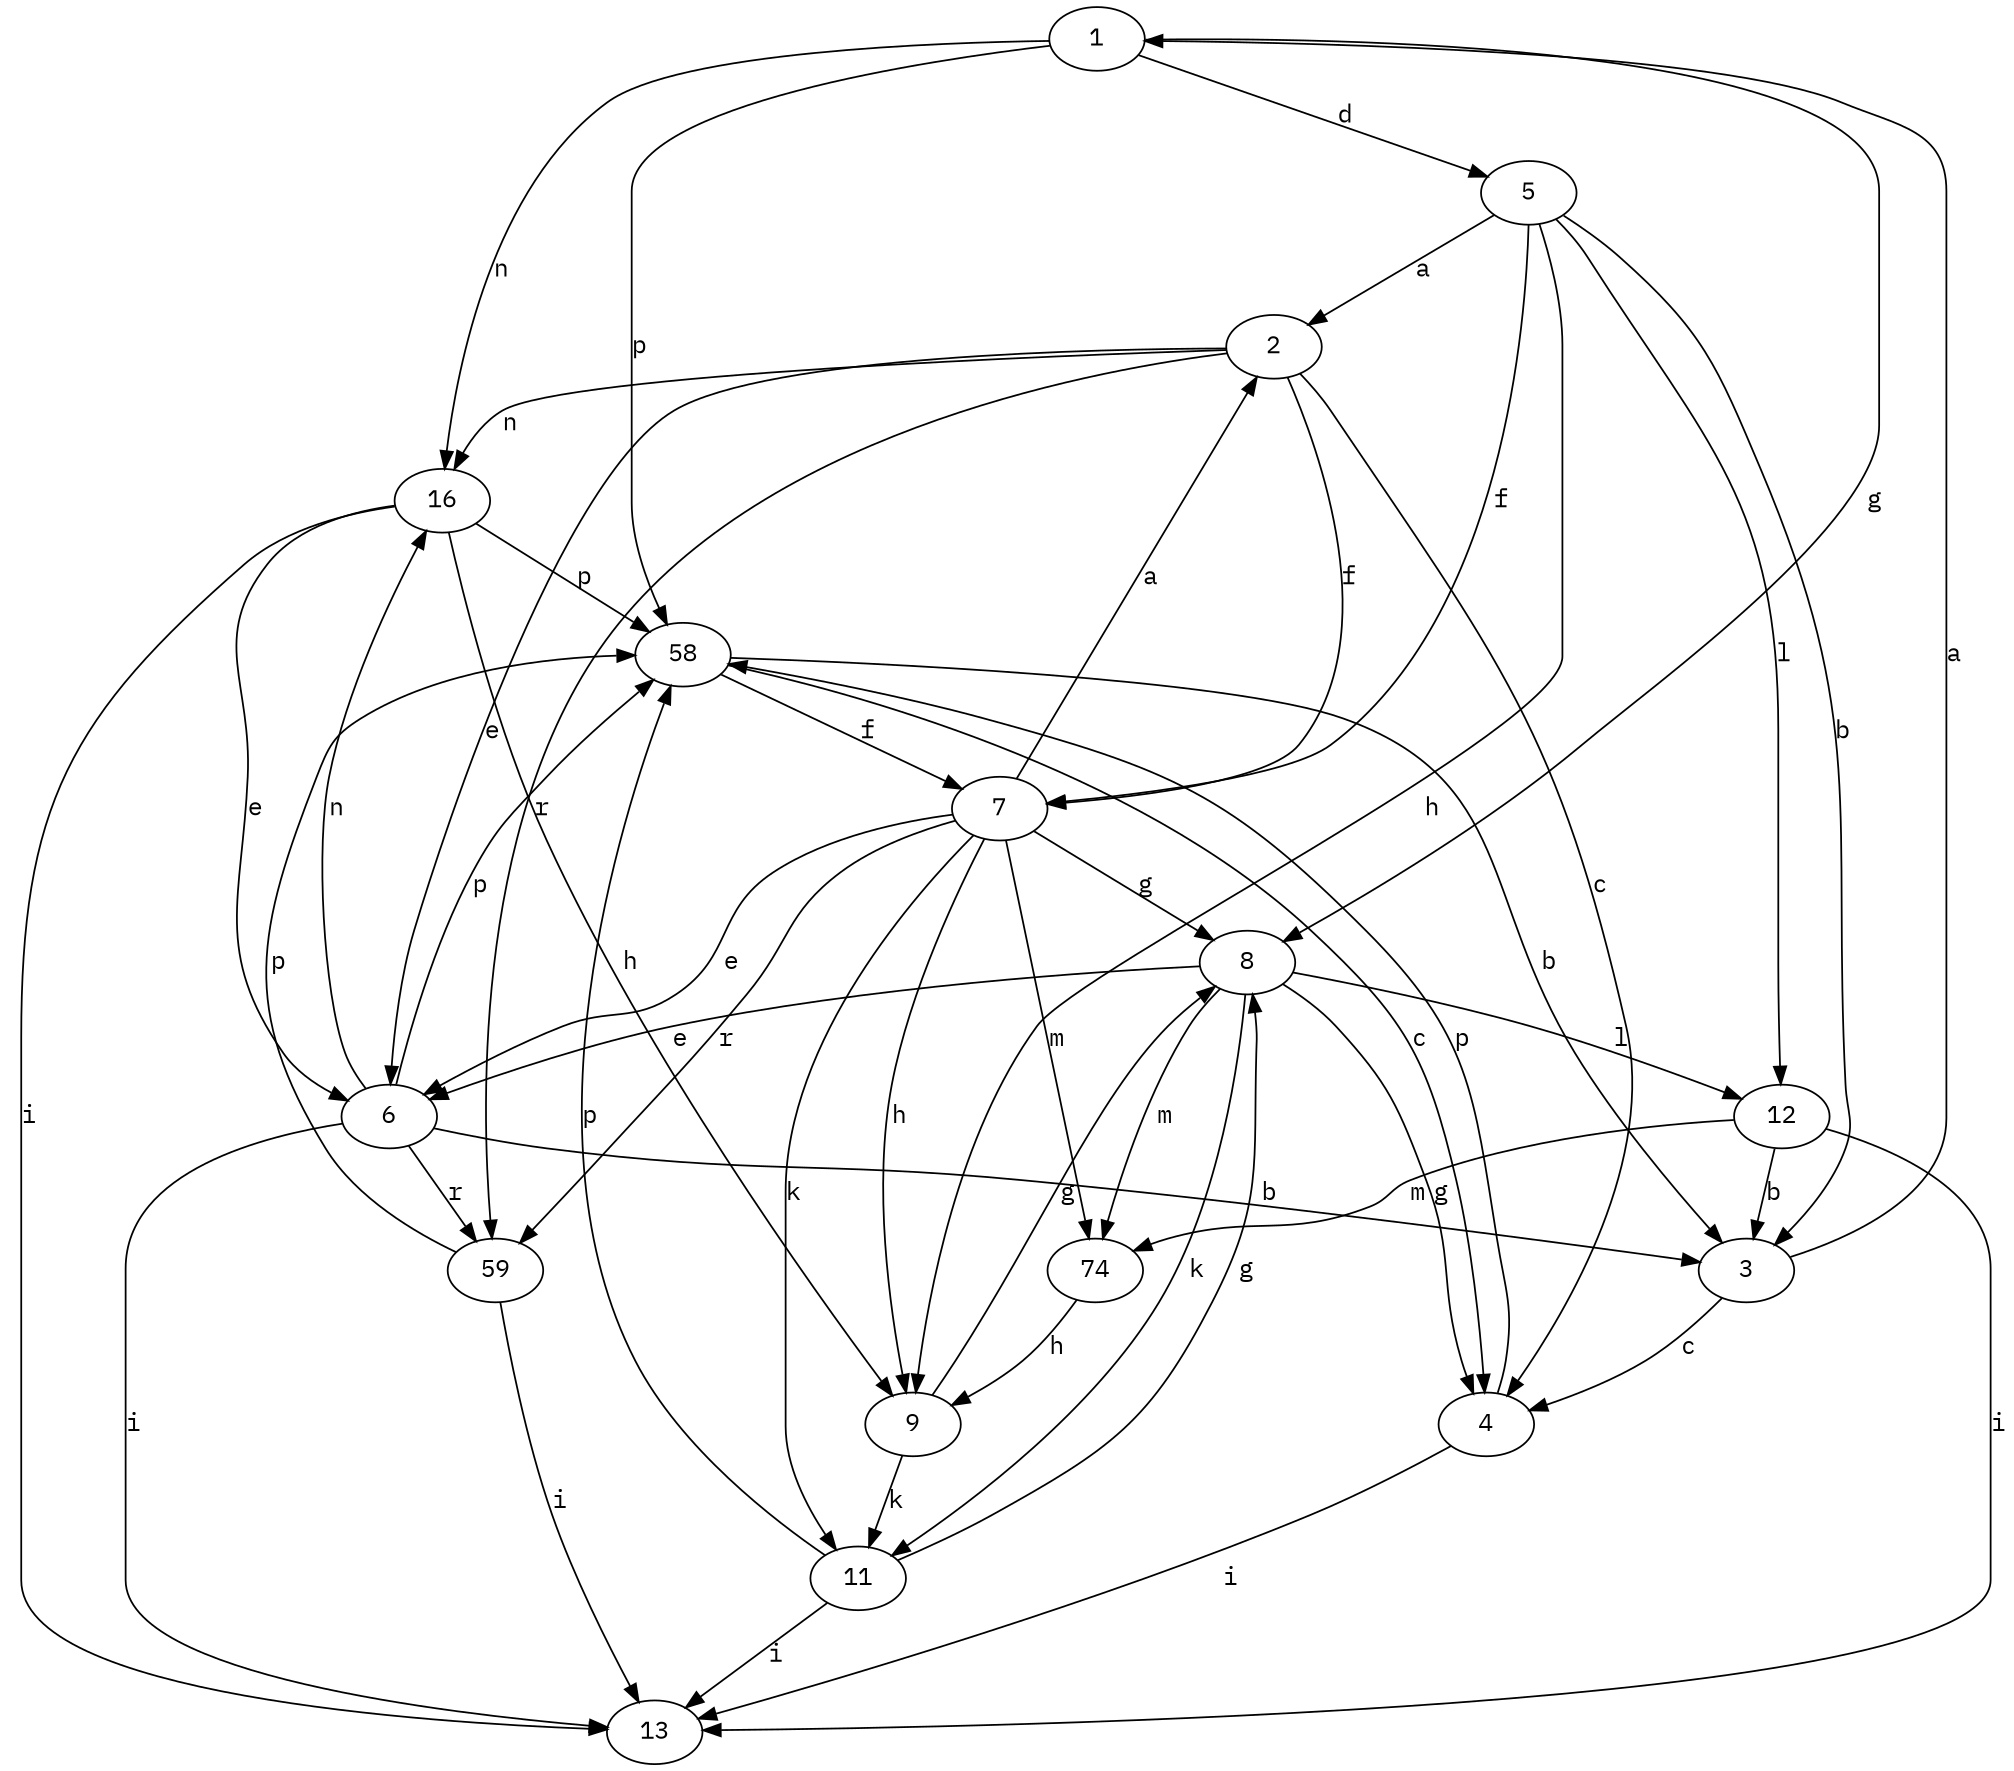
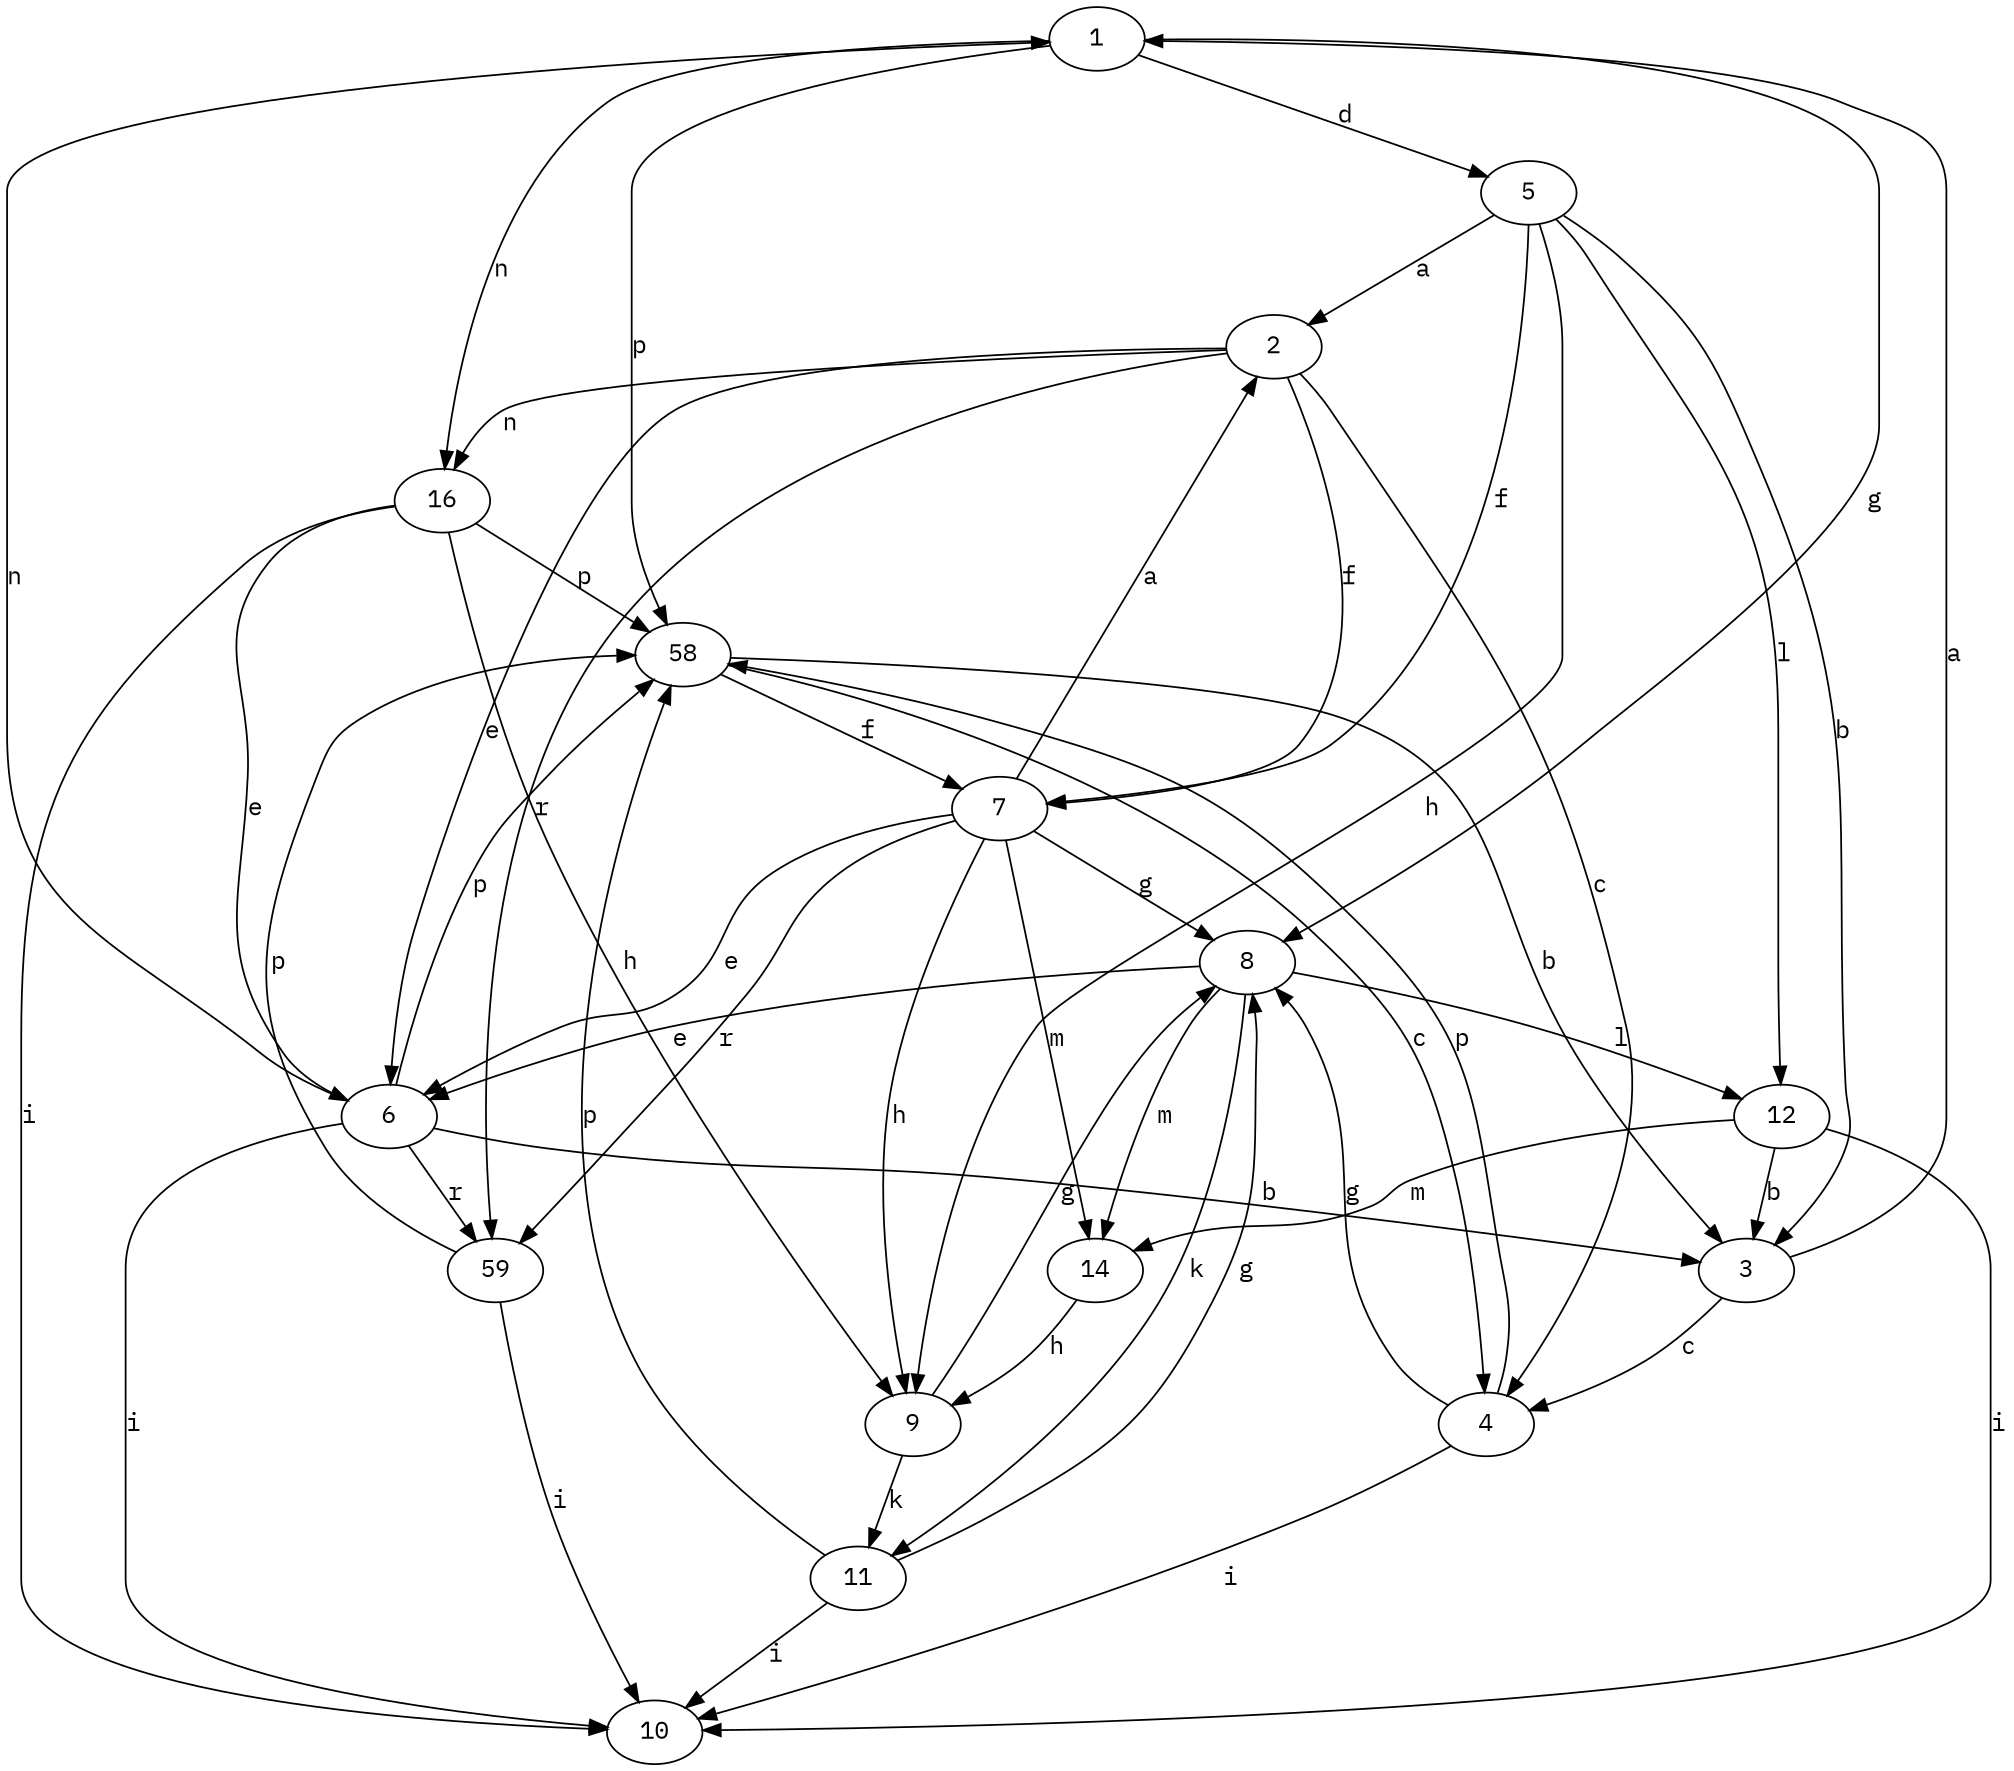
(325, 813) -> (7, 202)
(791, 1143) -> none
(1418, 1158) -> (1347, 1238)
(1095, 1270) -> (1095, 1270)
(655, 1732) -> (655, 1732)
